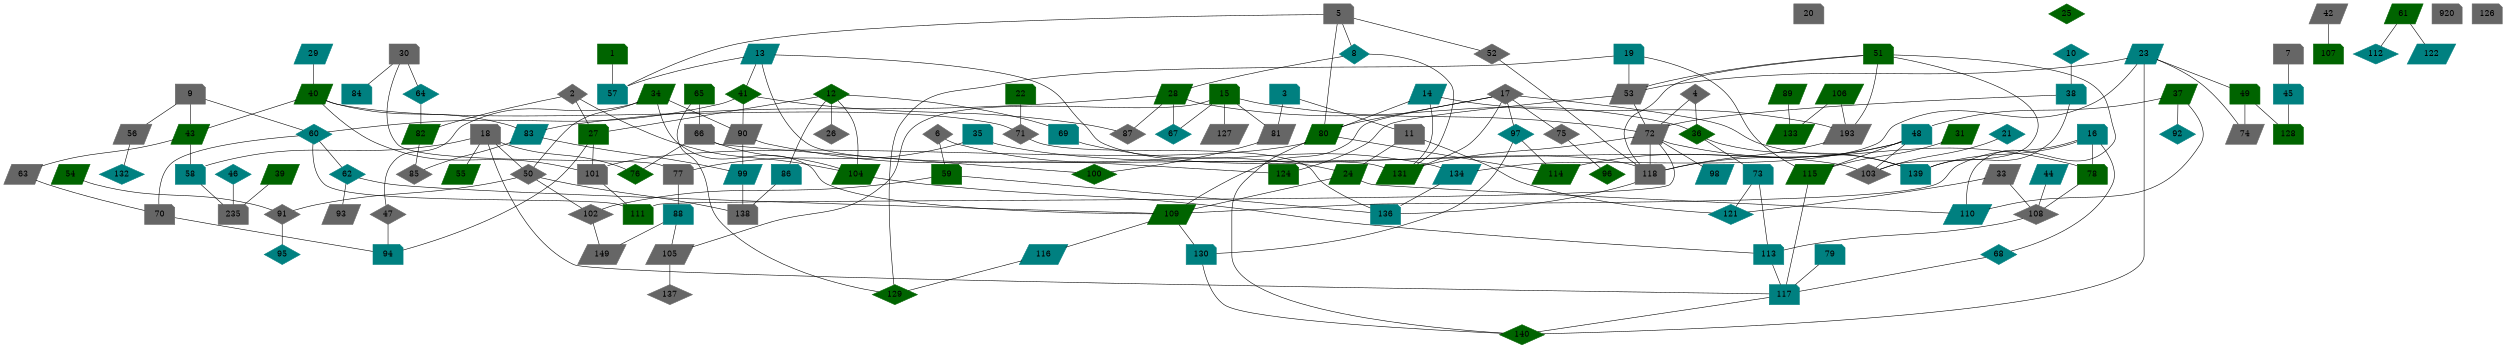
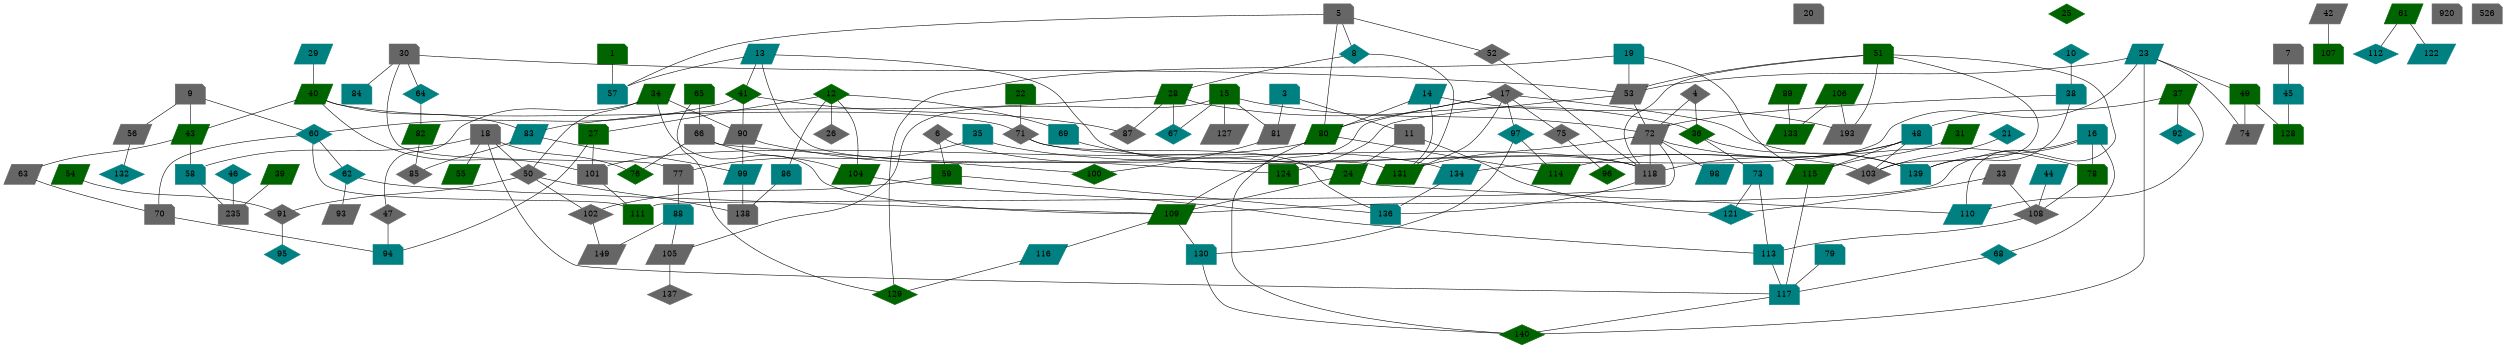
(2487, 14) -> (2487, 14)
none -> (1017, 71)
(572, 94) -> none
(1745, 156) -> (1393, 152)
